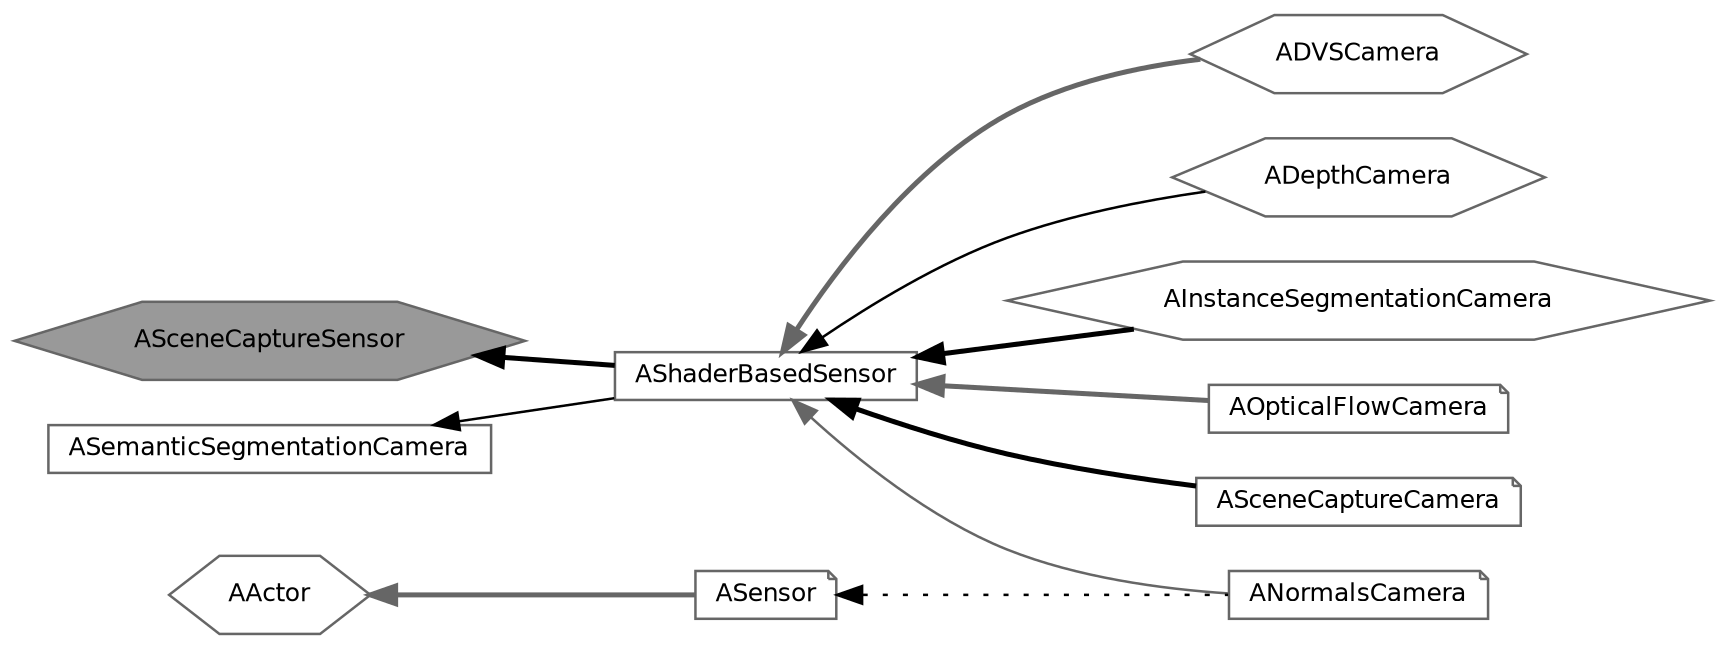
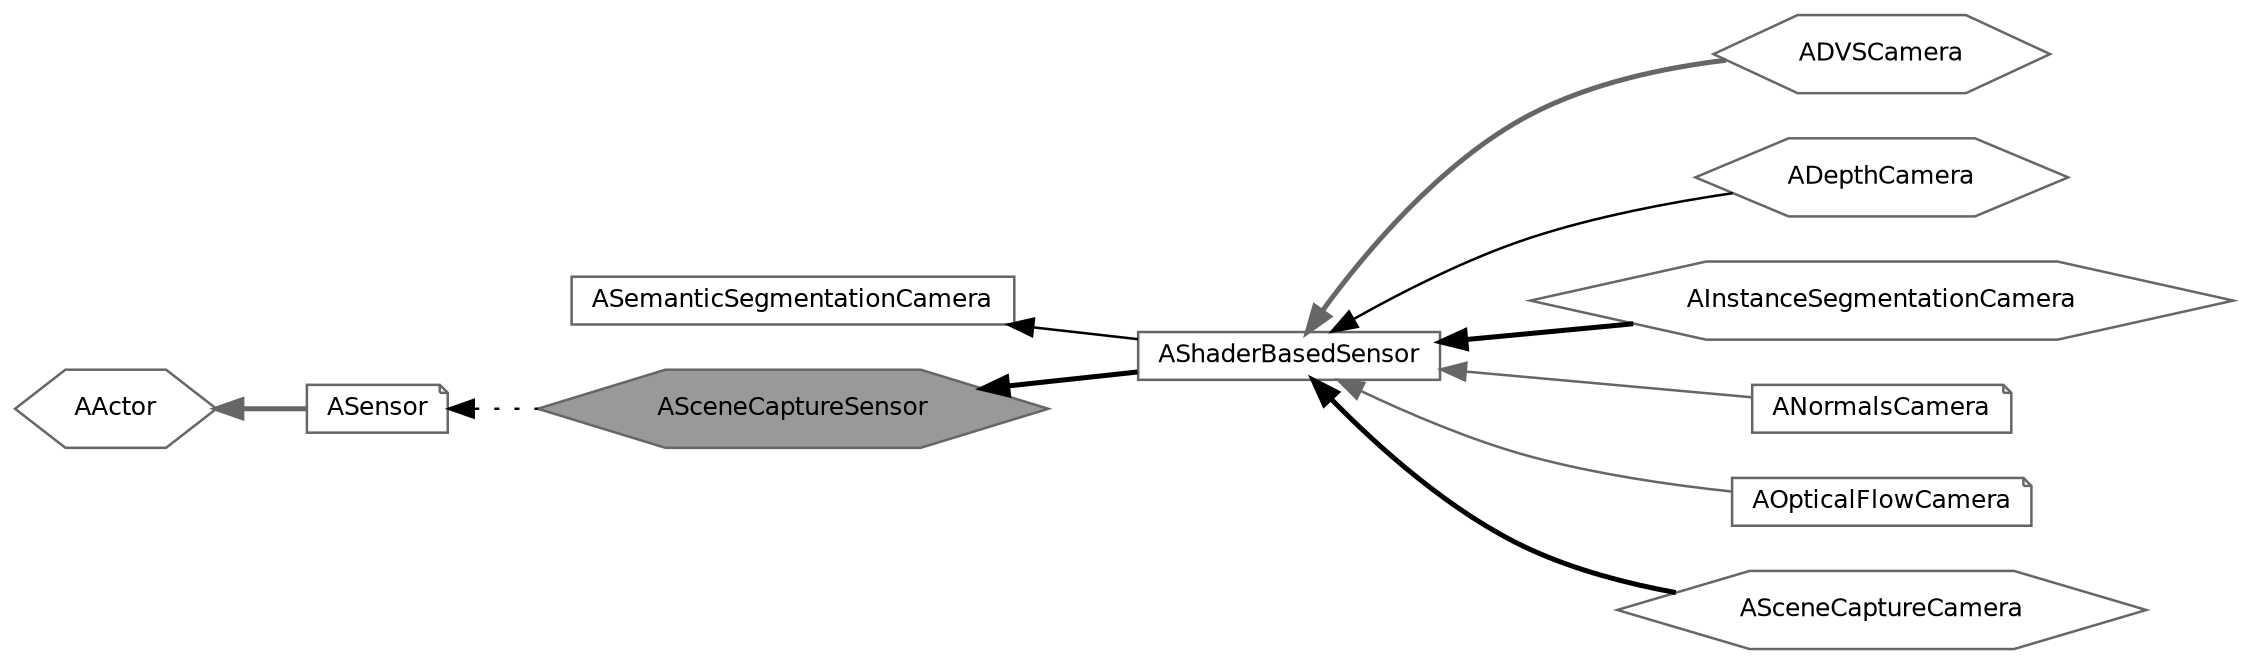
(1076, 393) -> (1541, 459)
(1359, 502) -> (1882, 610)
(1045, 595) -> (506, 409)
